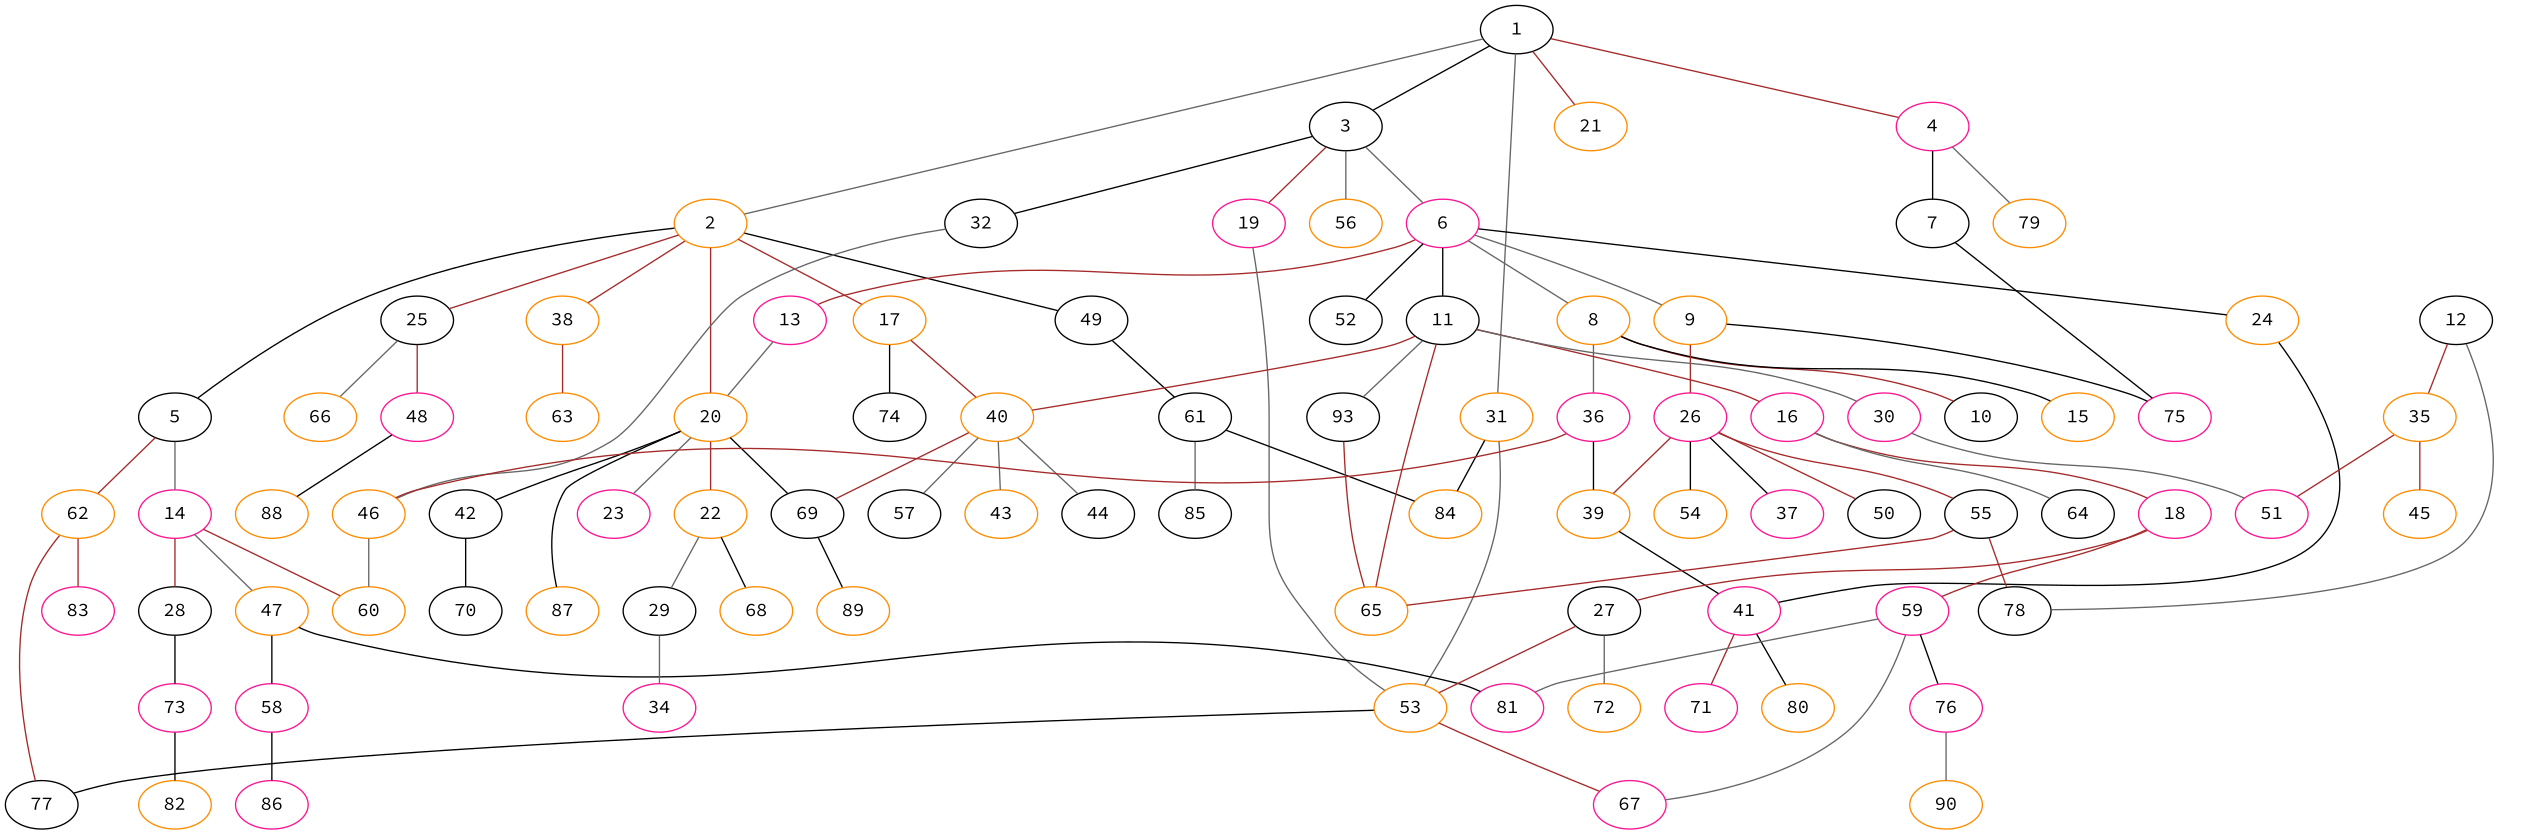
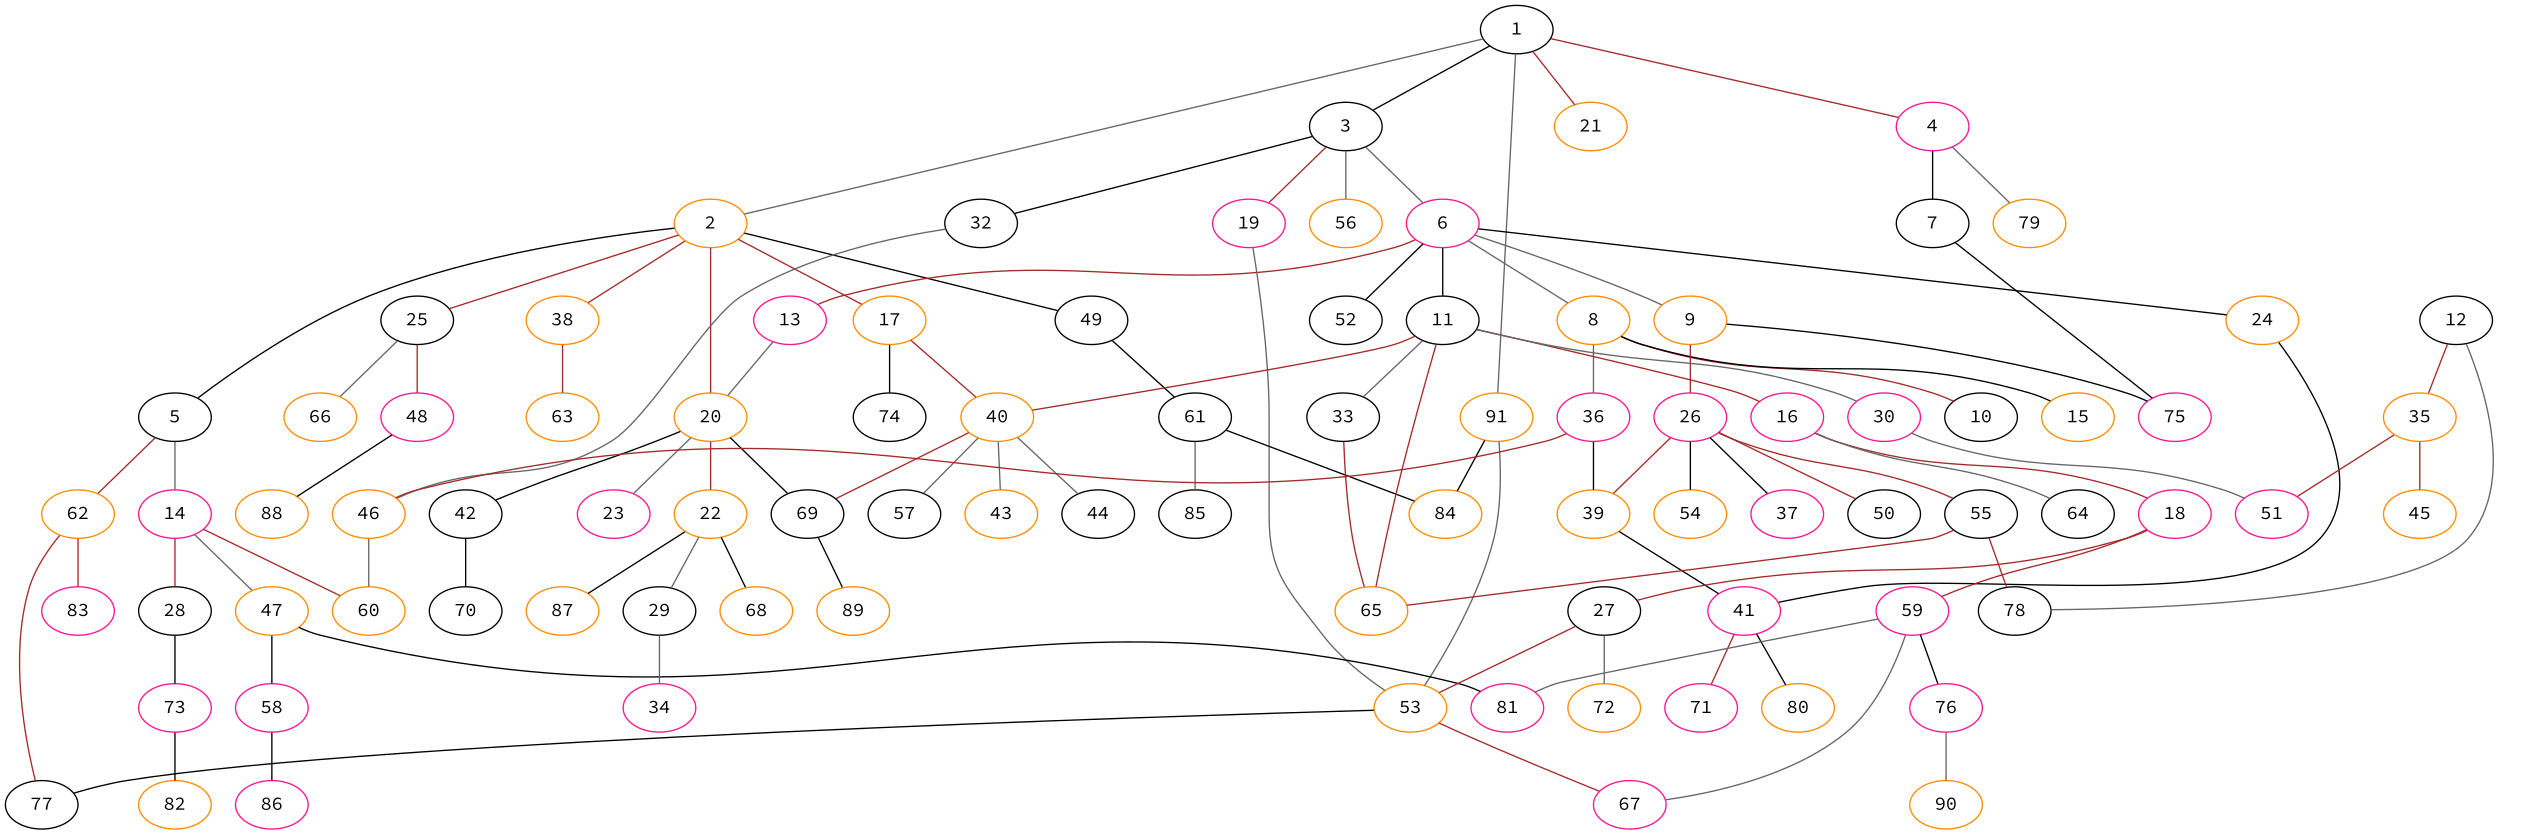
(1343, 417) -> (1343, 417)
(1497, 417) -> (1497, 417)
(577, 481) -> (636, 563)
